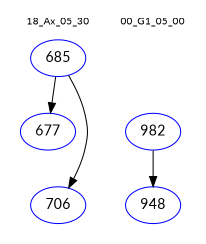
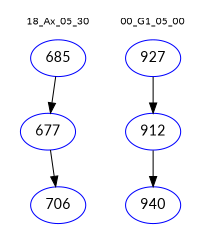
none -> (153, 58)
(87, 126) -> (52, 163)
(153, 132) -> (153, 132)
(153, 205) -> (153, 205)
